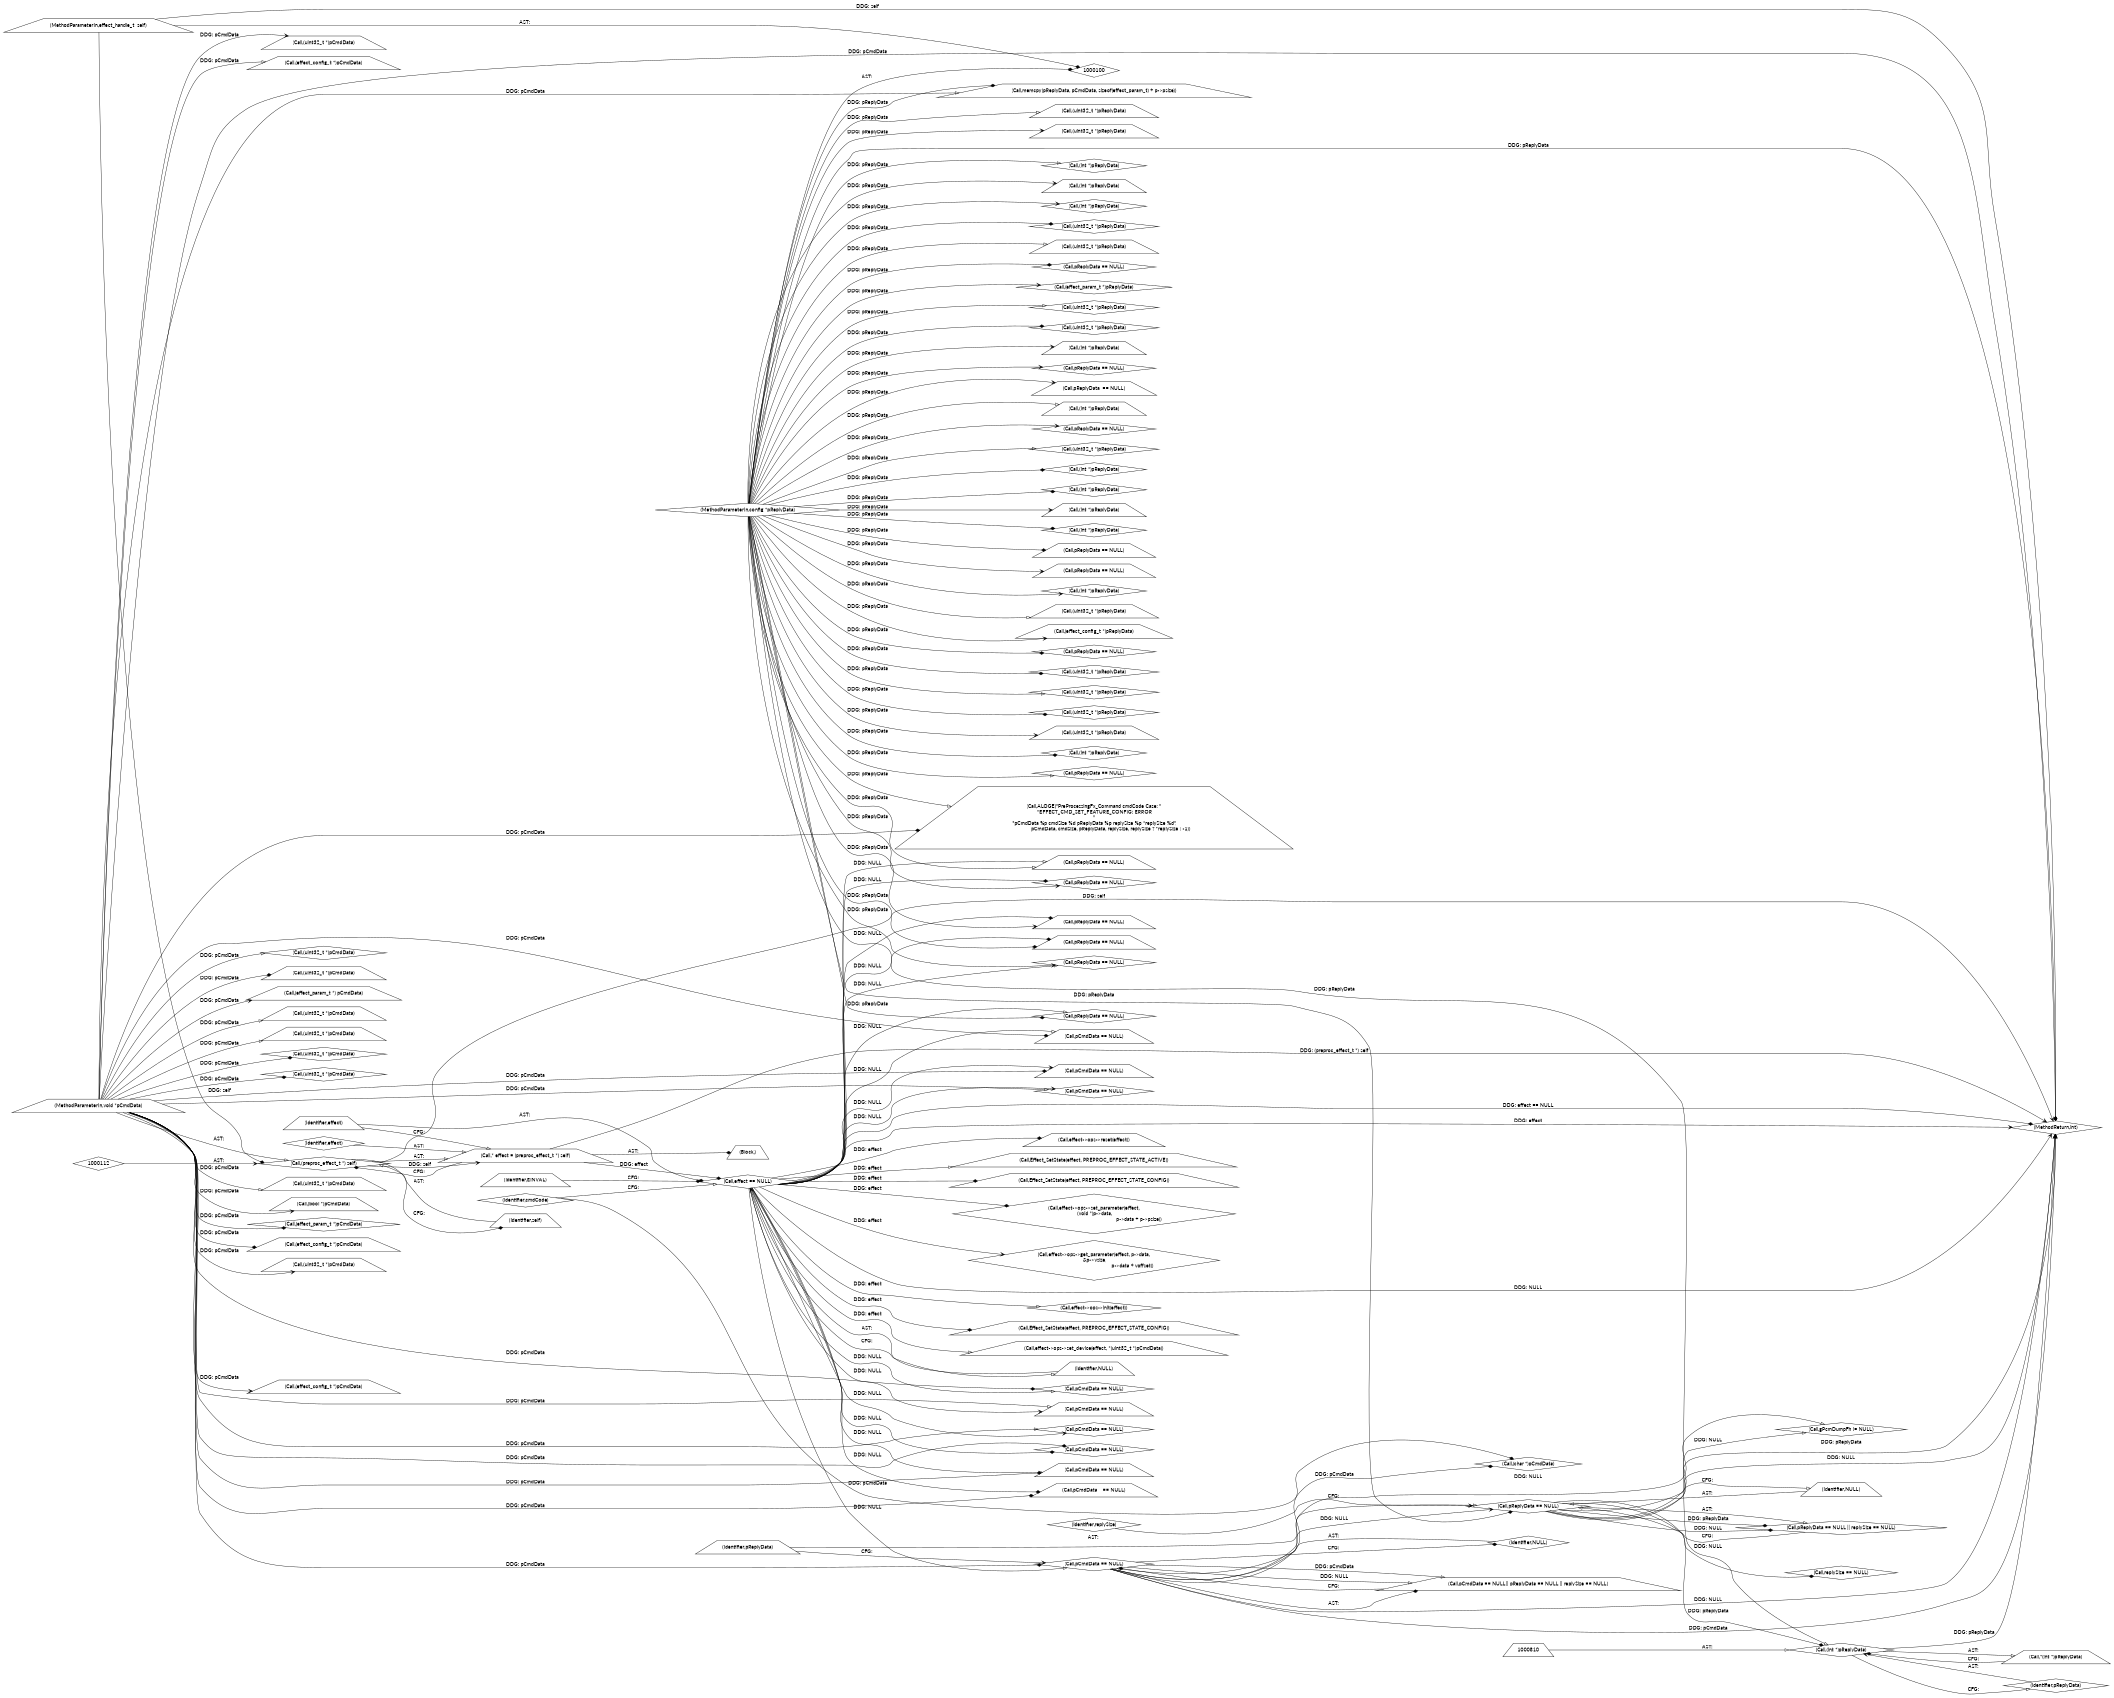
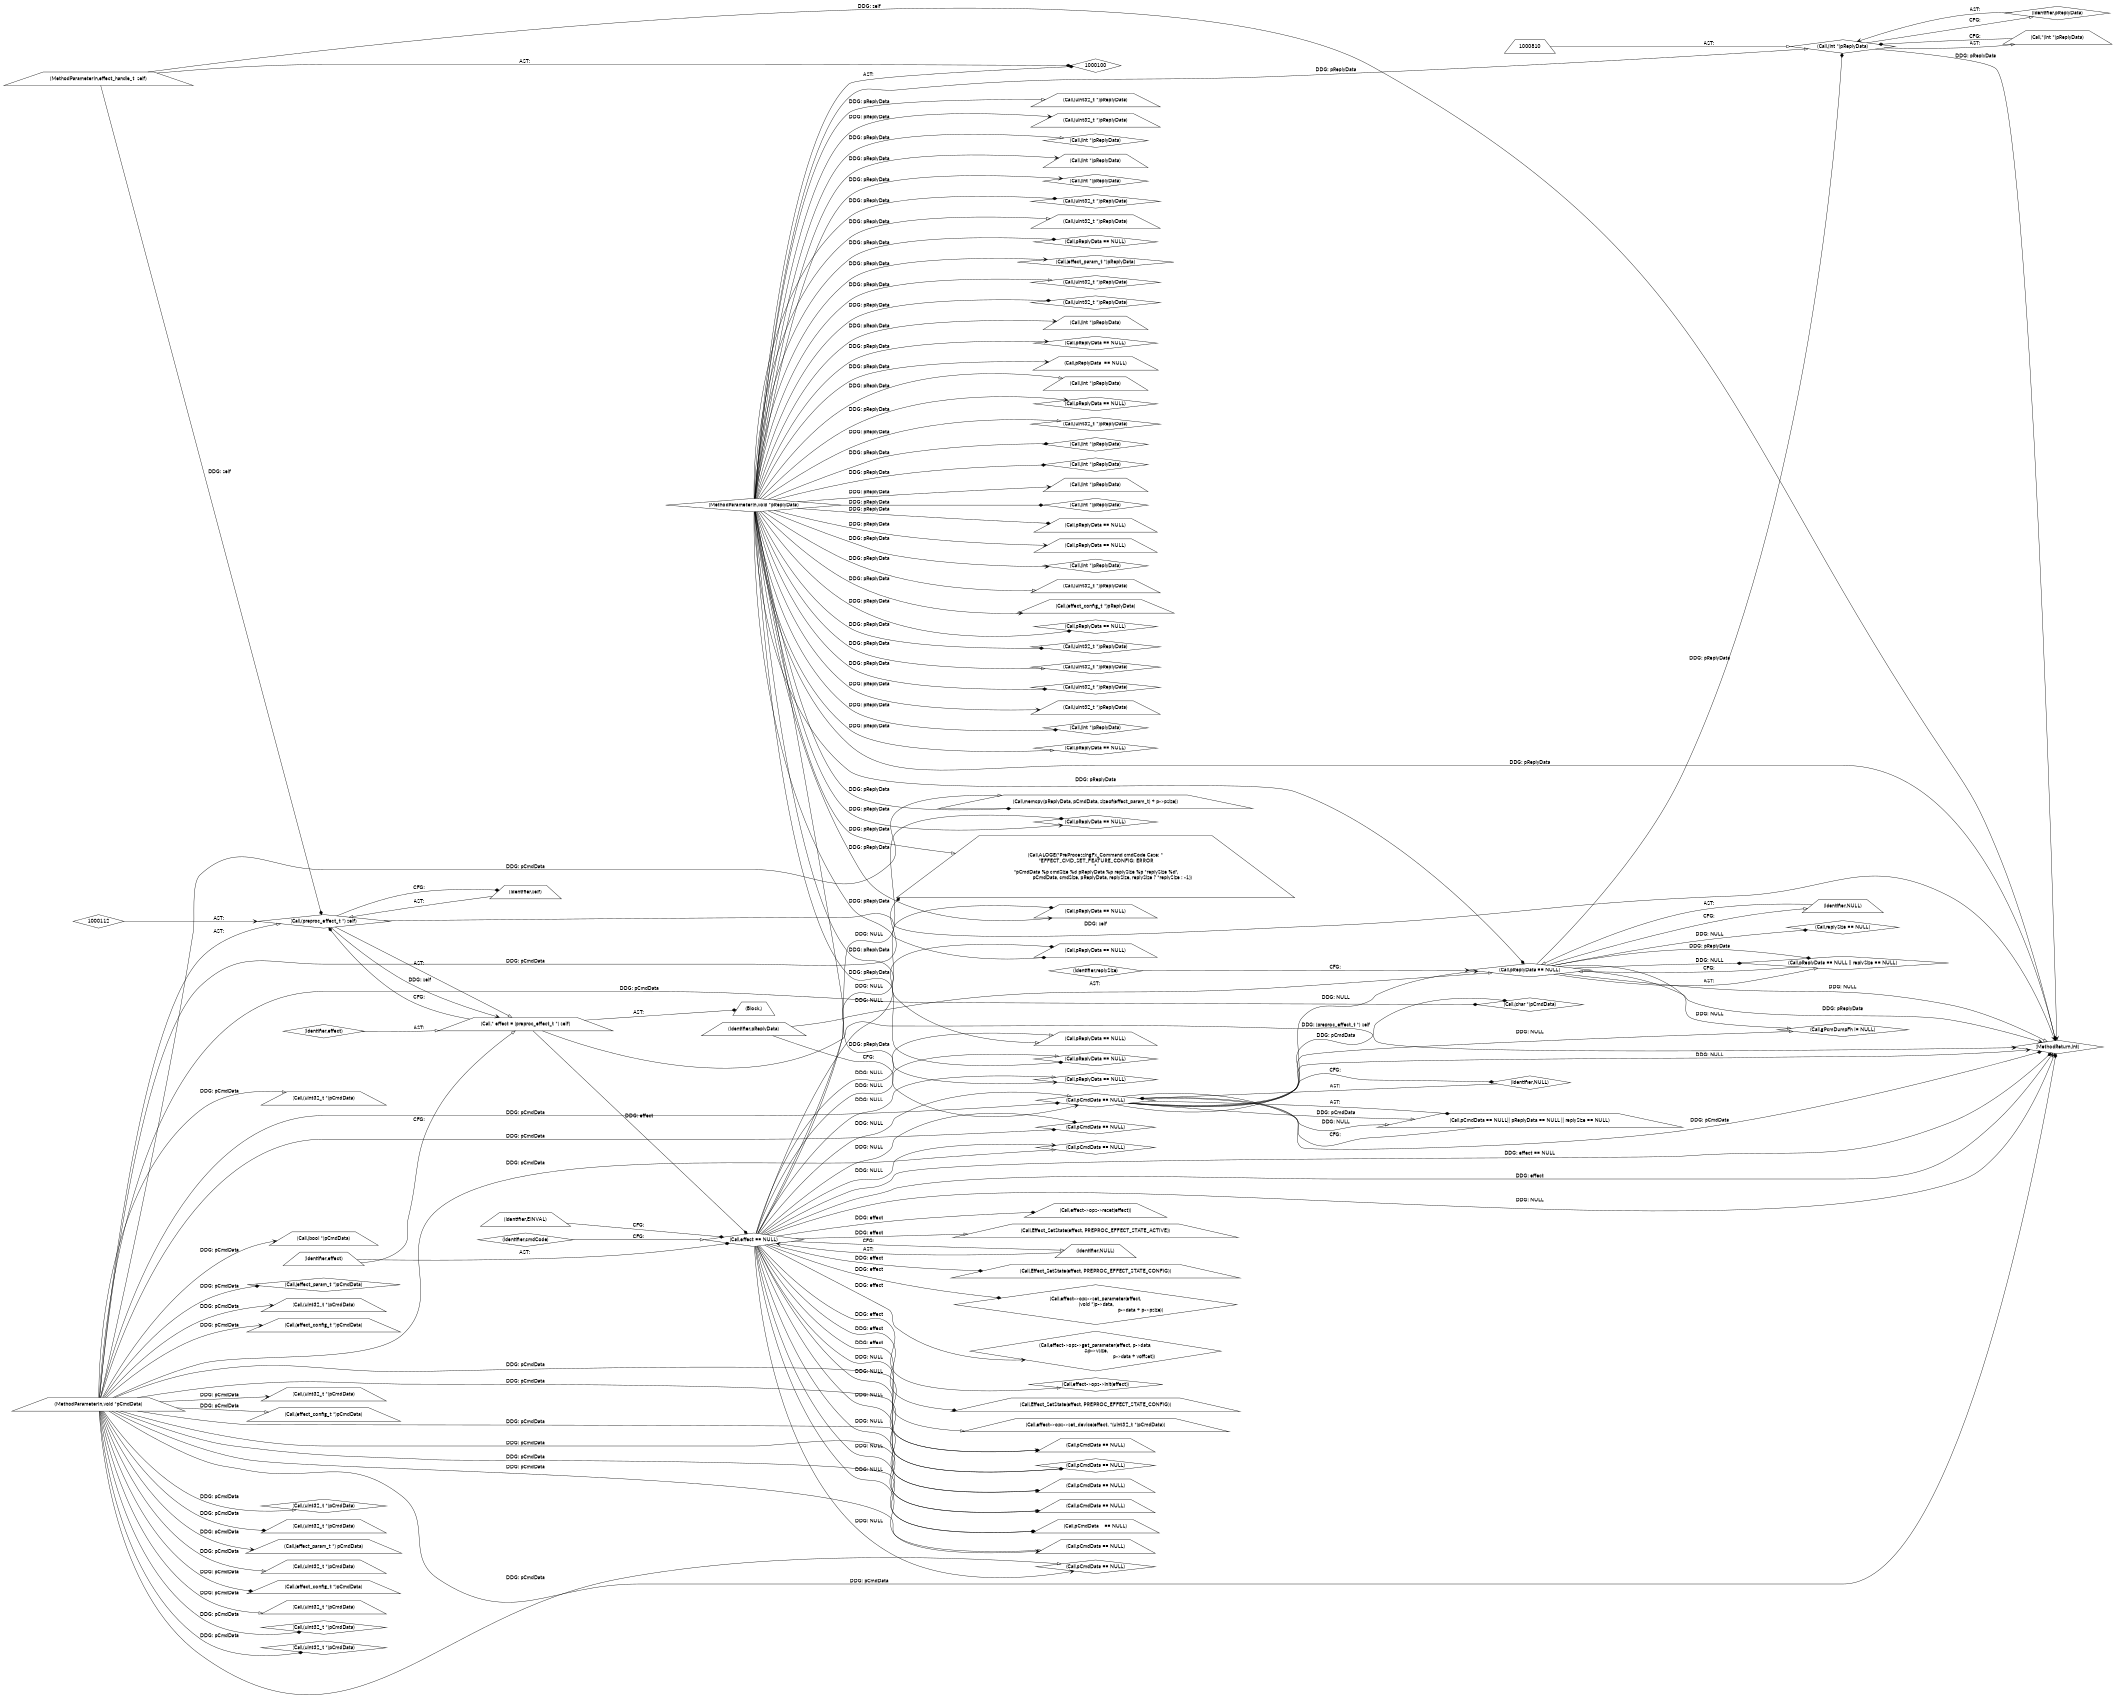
(748, 510) -> (754, 505)
(984, 1508) -> (646, 992)
